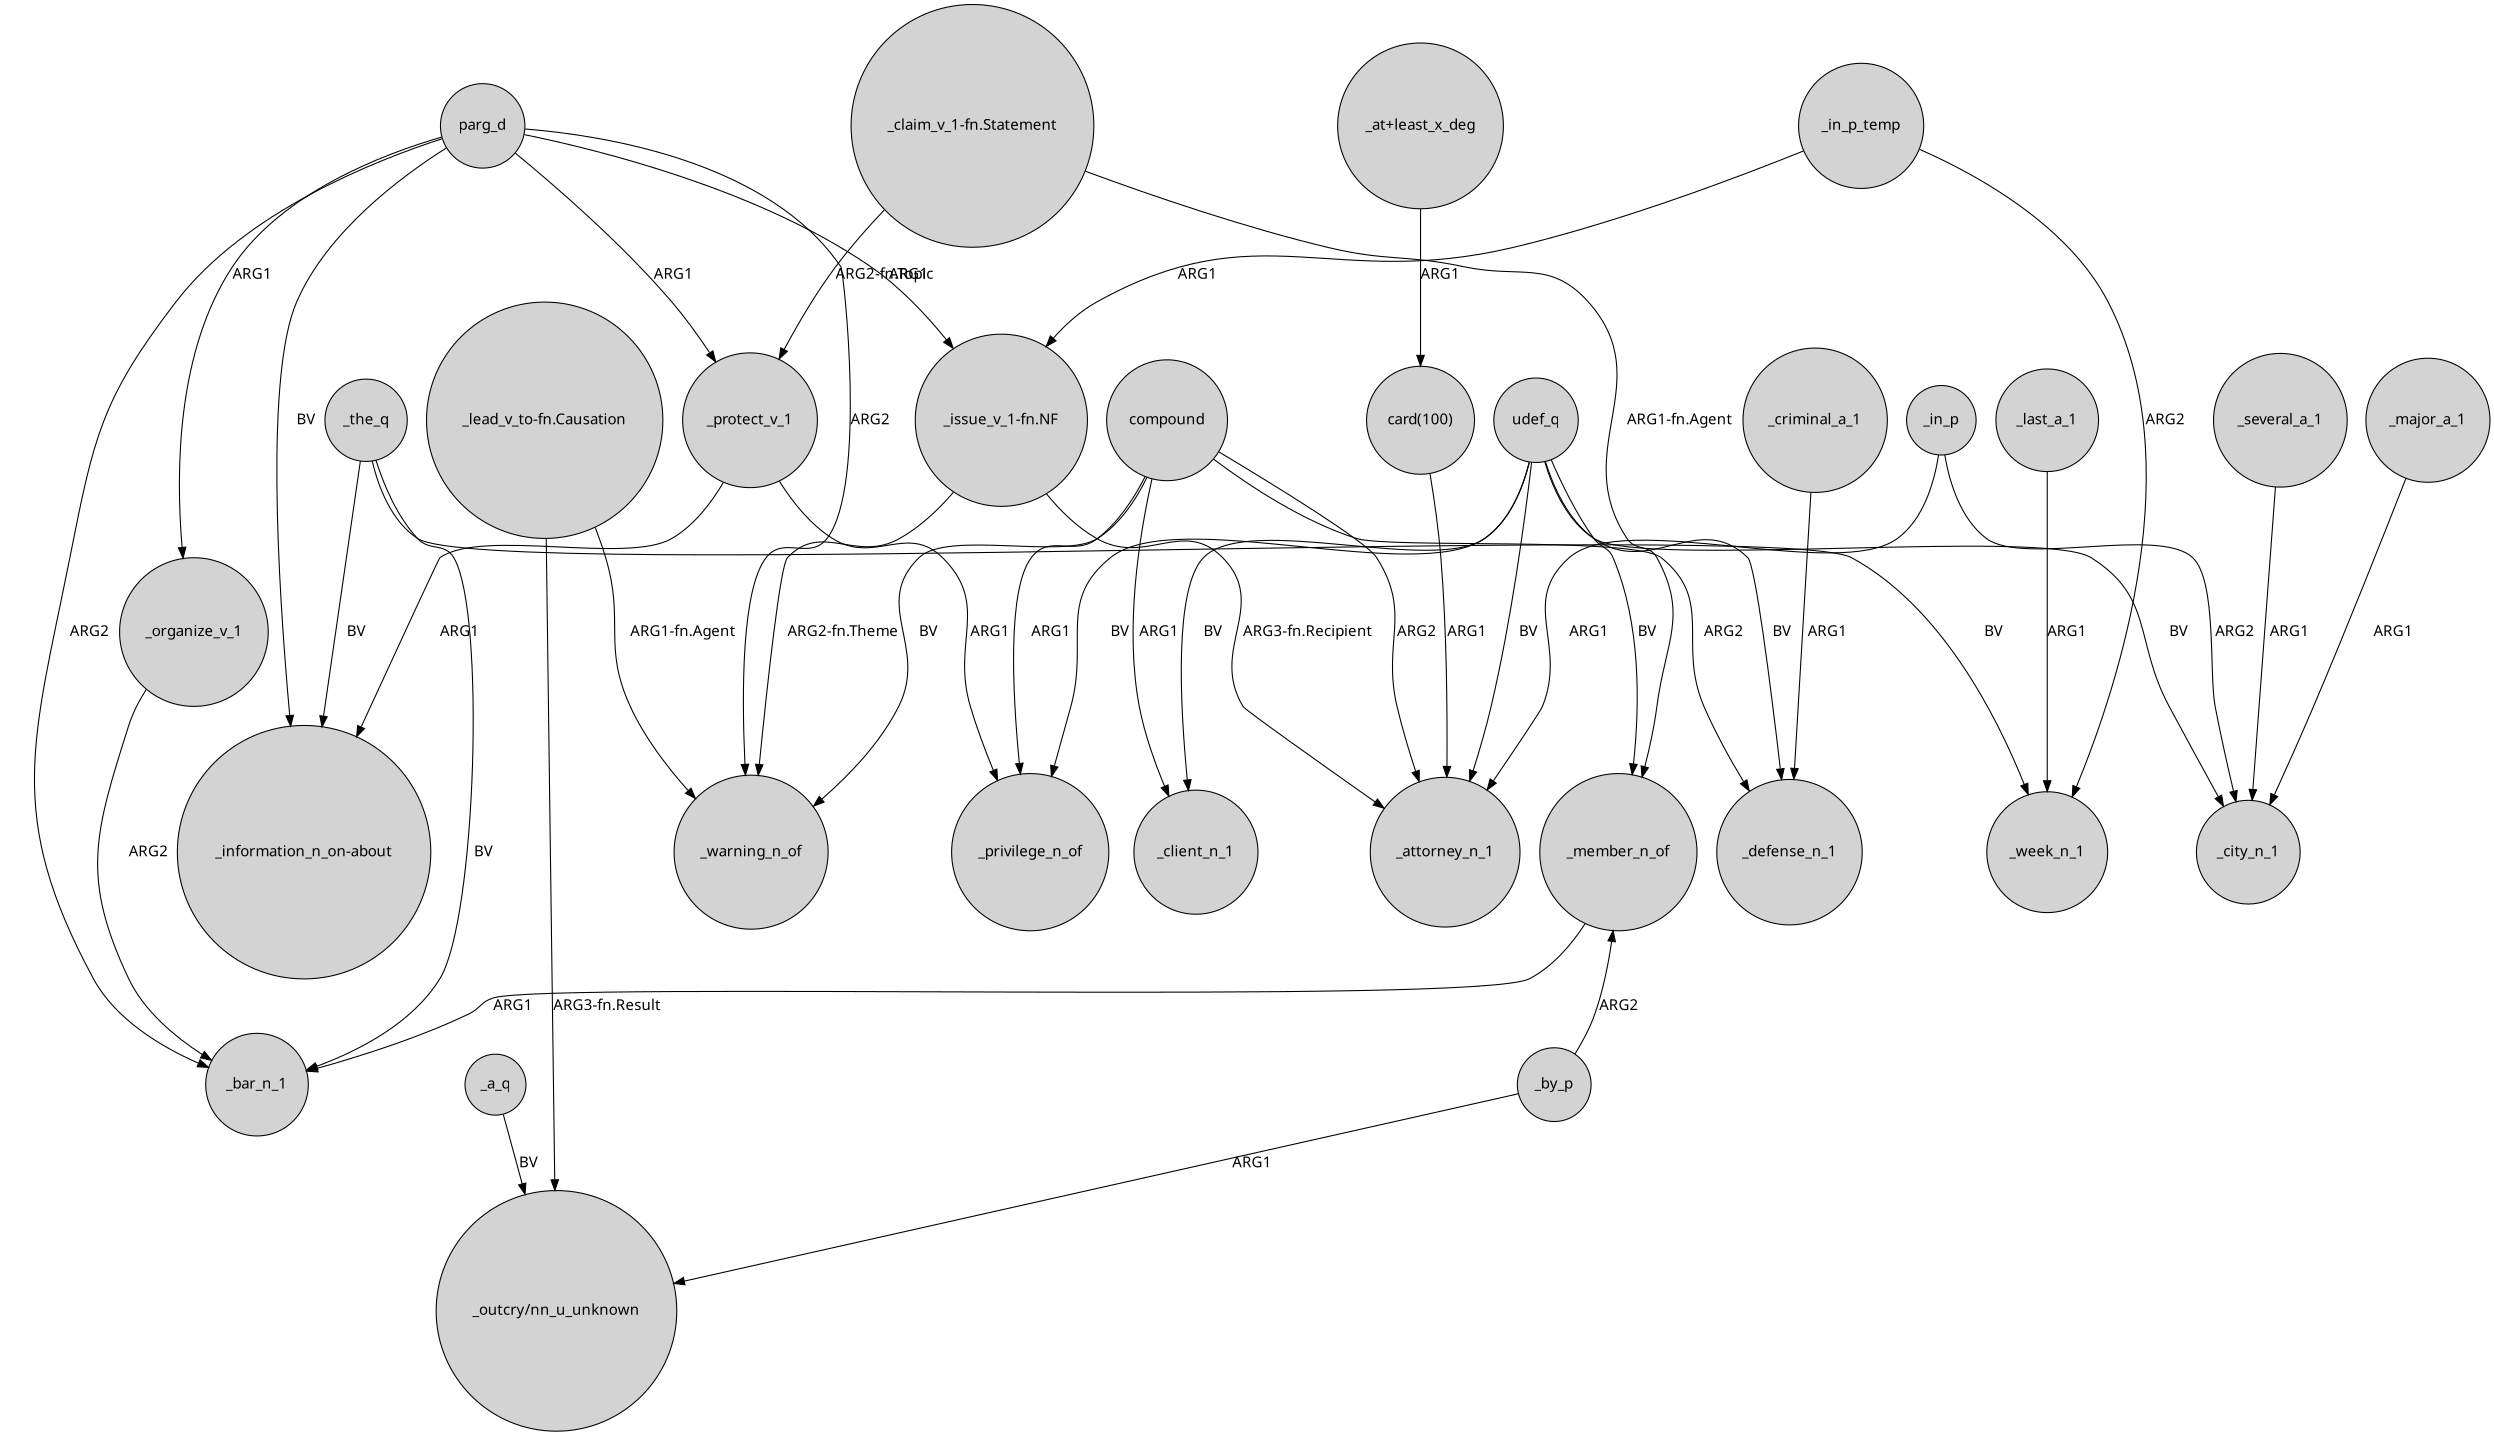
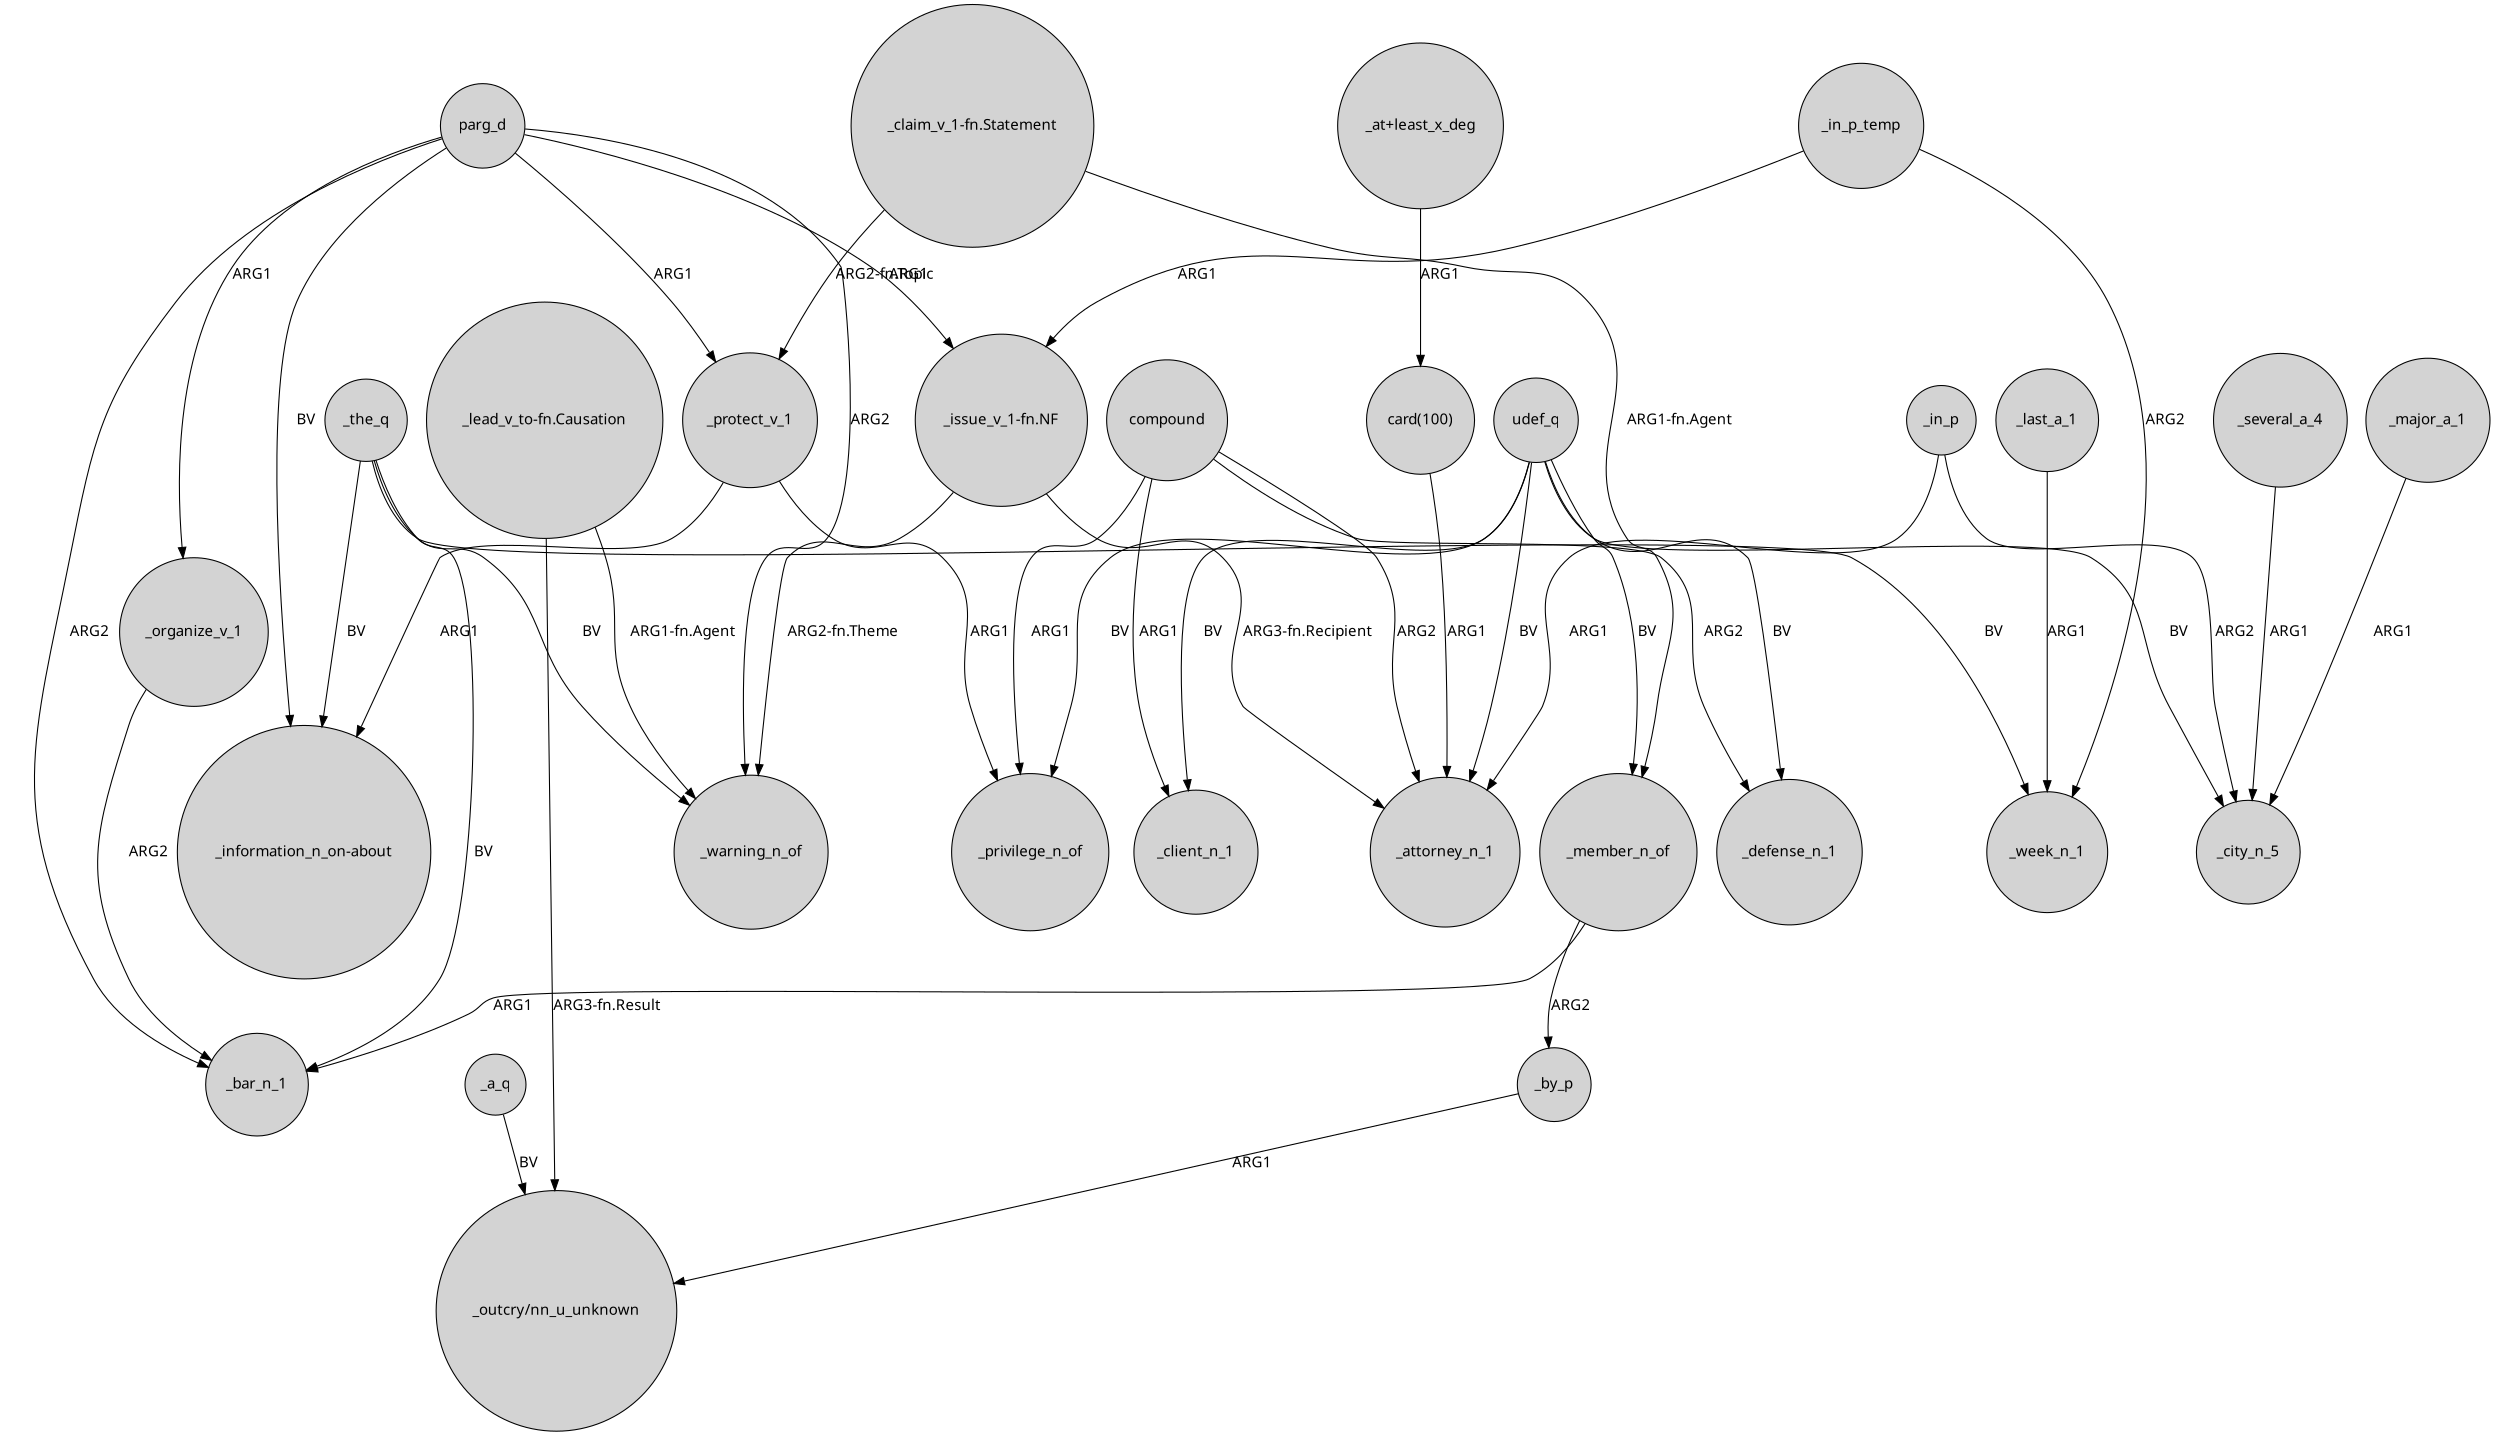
(1815, 420) -> none
(2280, 420) -> (2280, 420)
(914, 564) -> (532, 617)
(2248, 852) -> (2248, 852)
(1599, 1000) -> (1557, 977)
